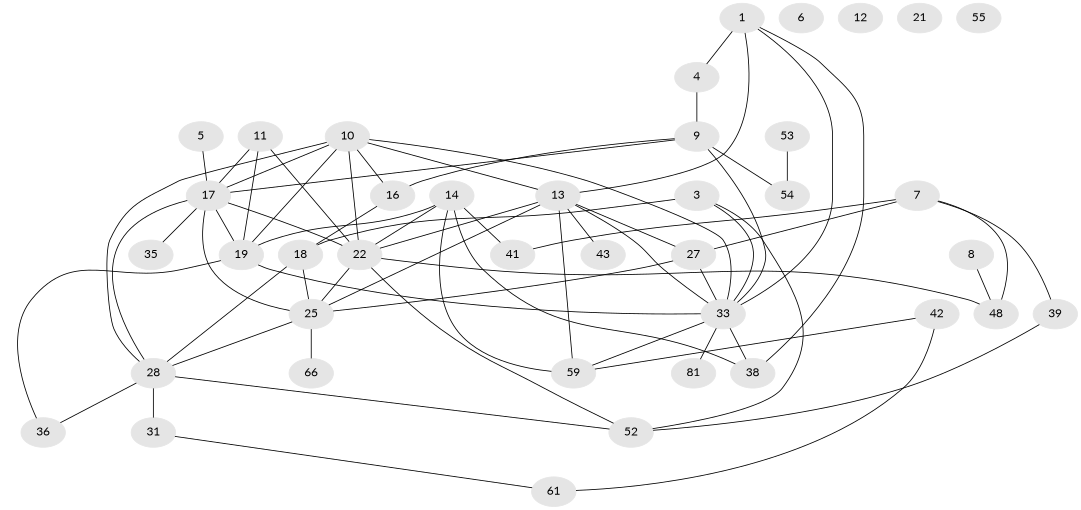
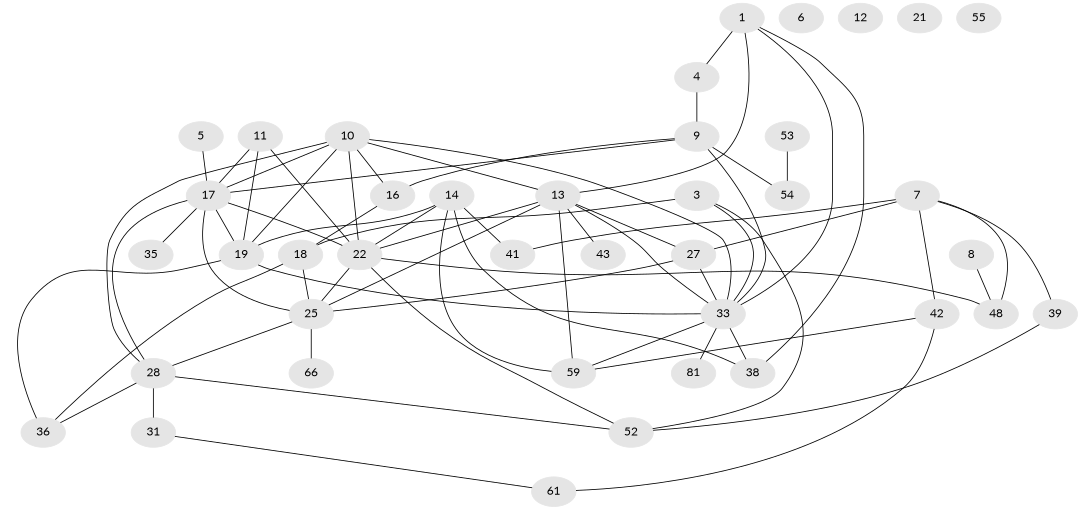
none -> (927, 255)
(227, 314) -> (161, 329)
